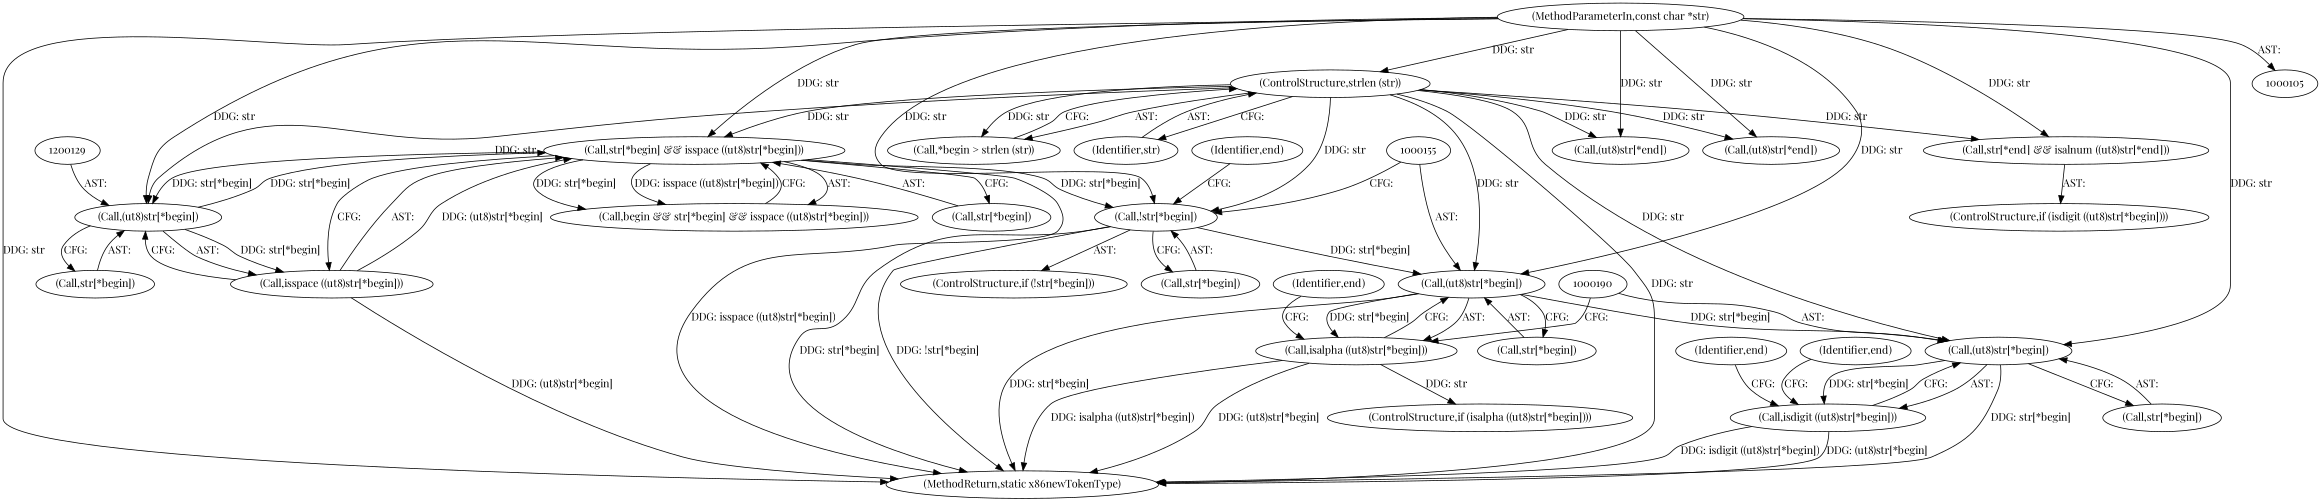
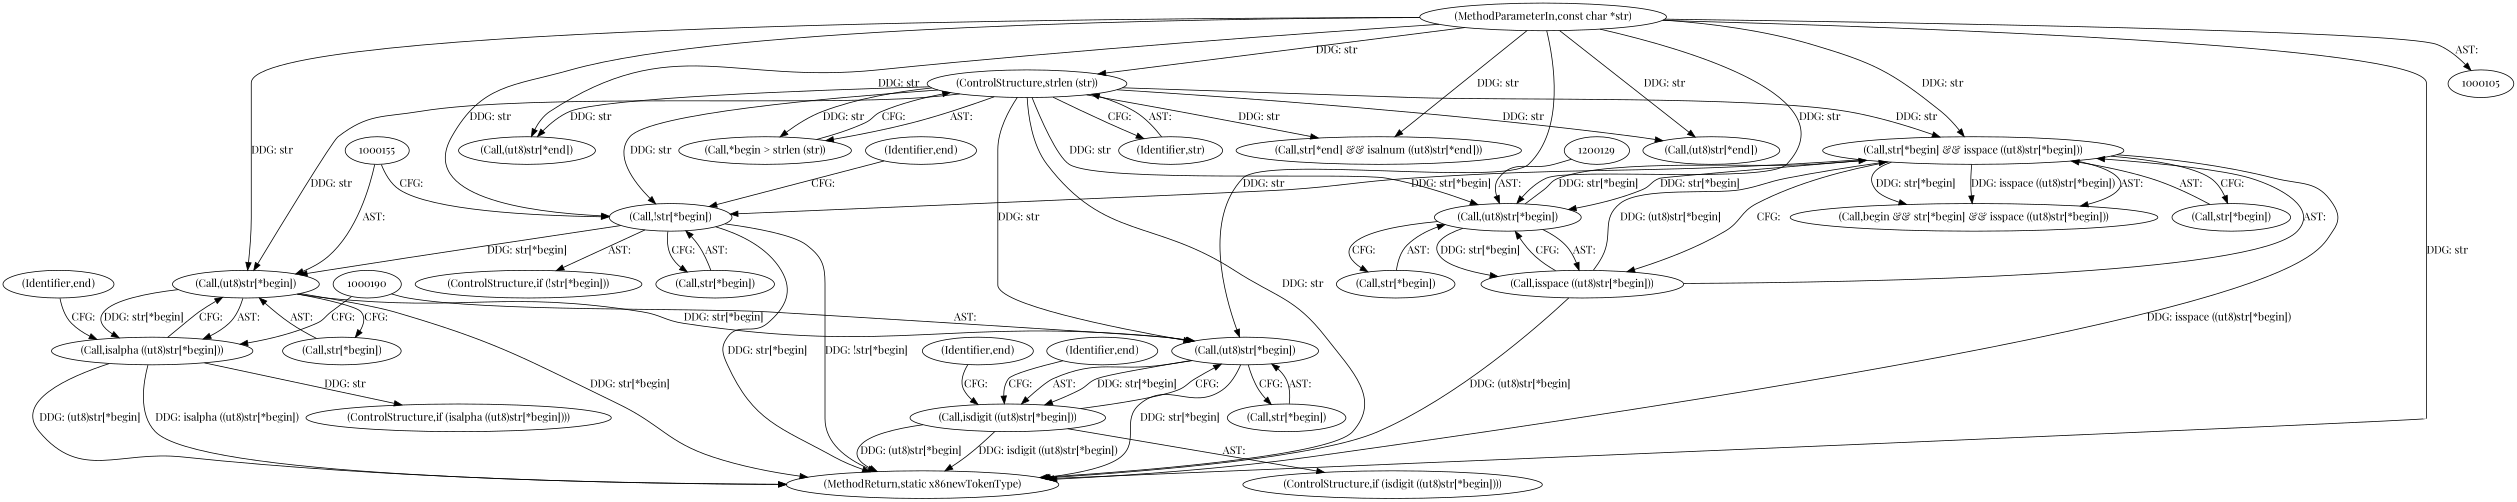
(2063, 180) -> (1192, 450)
(781, 186) -> none
